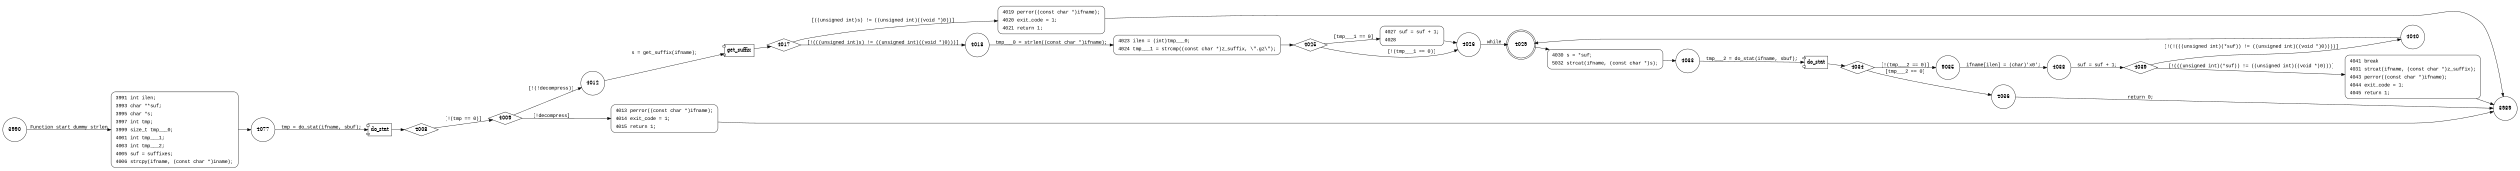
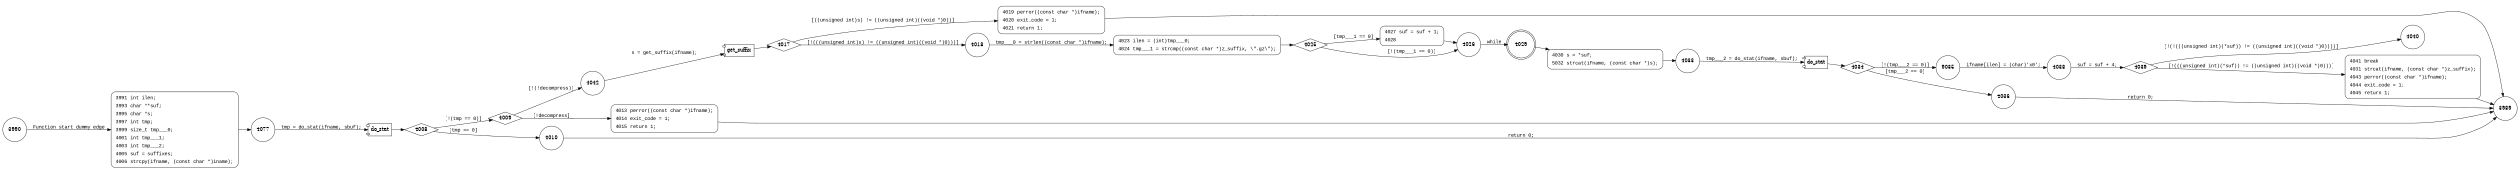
(1969, 39) -> none
(2097, 65) -> (2097, 65)
(593, 83) -> (593, 83)
(69, 127) -> (69, 127)
none -> (551, 138)
